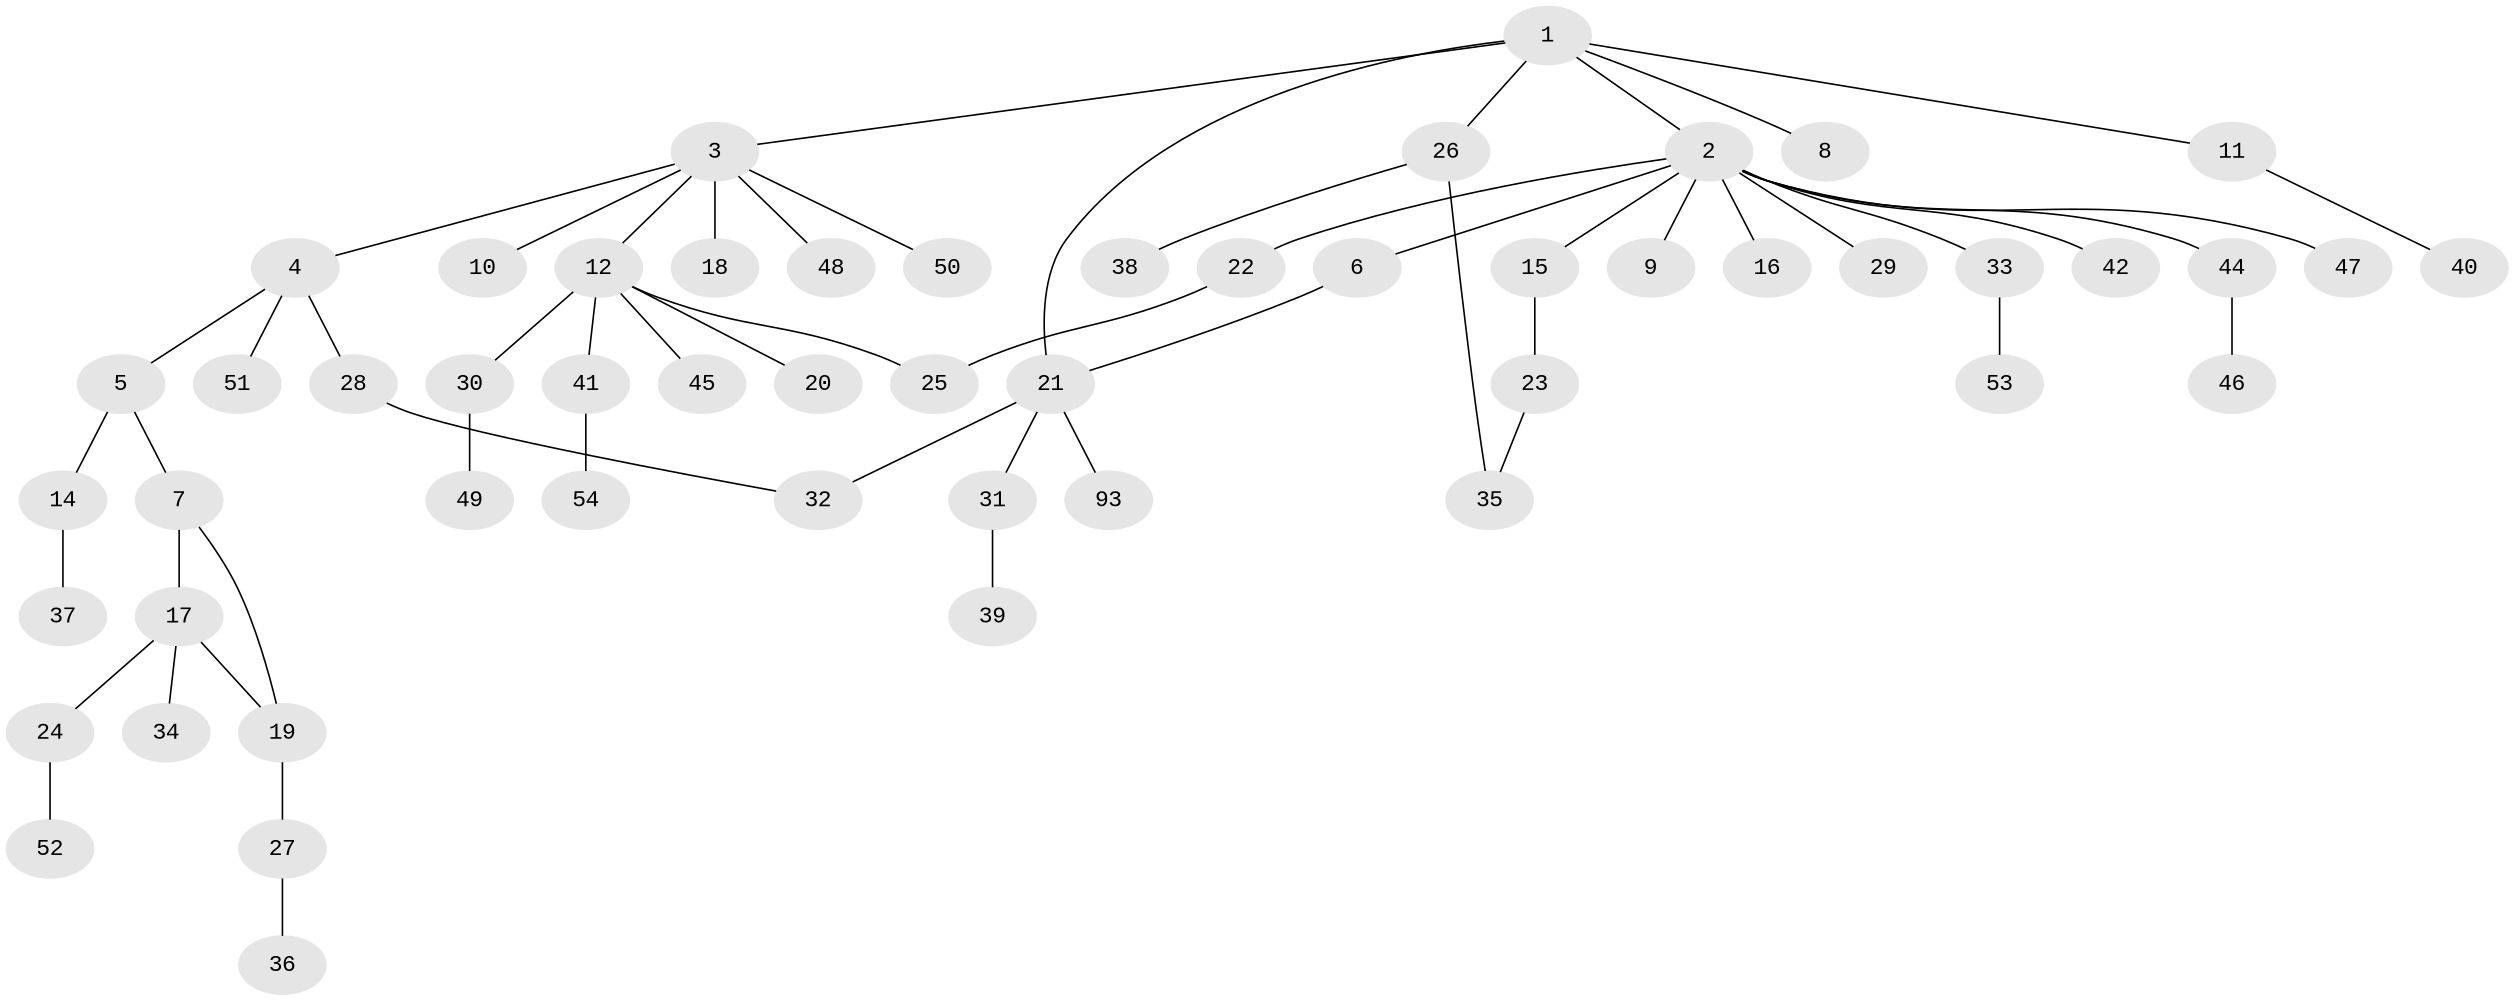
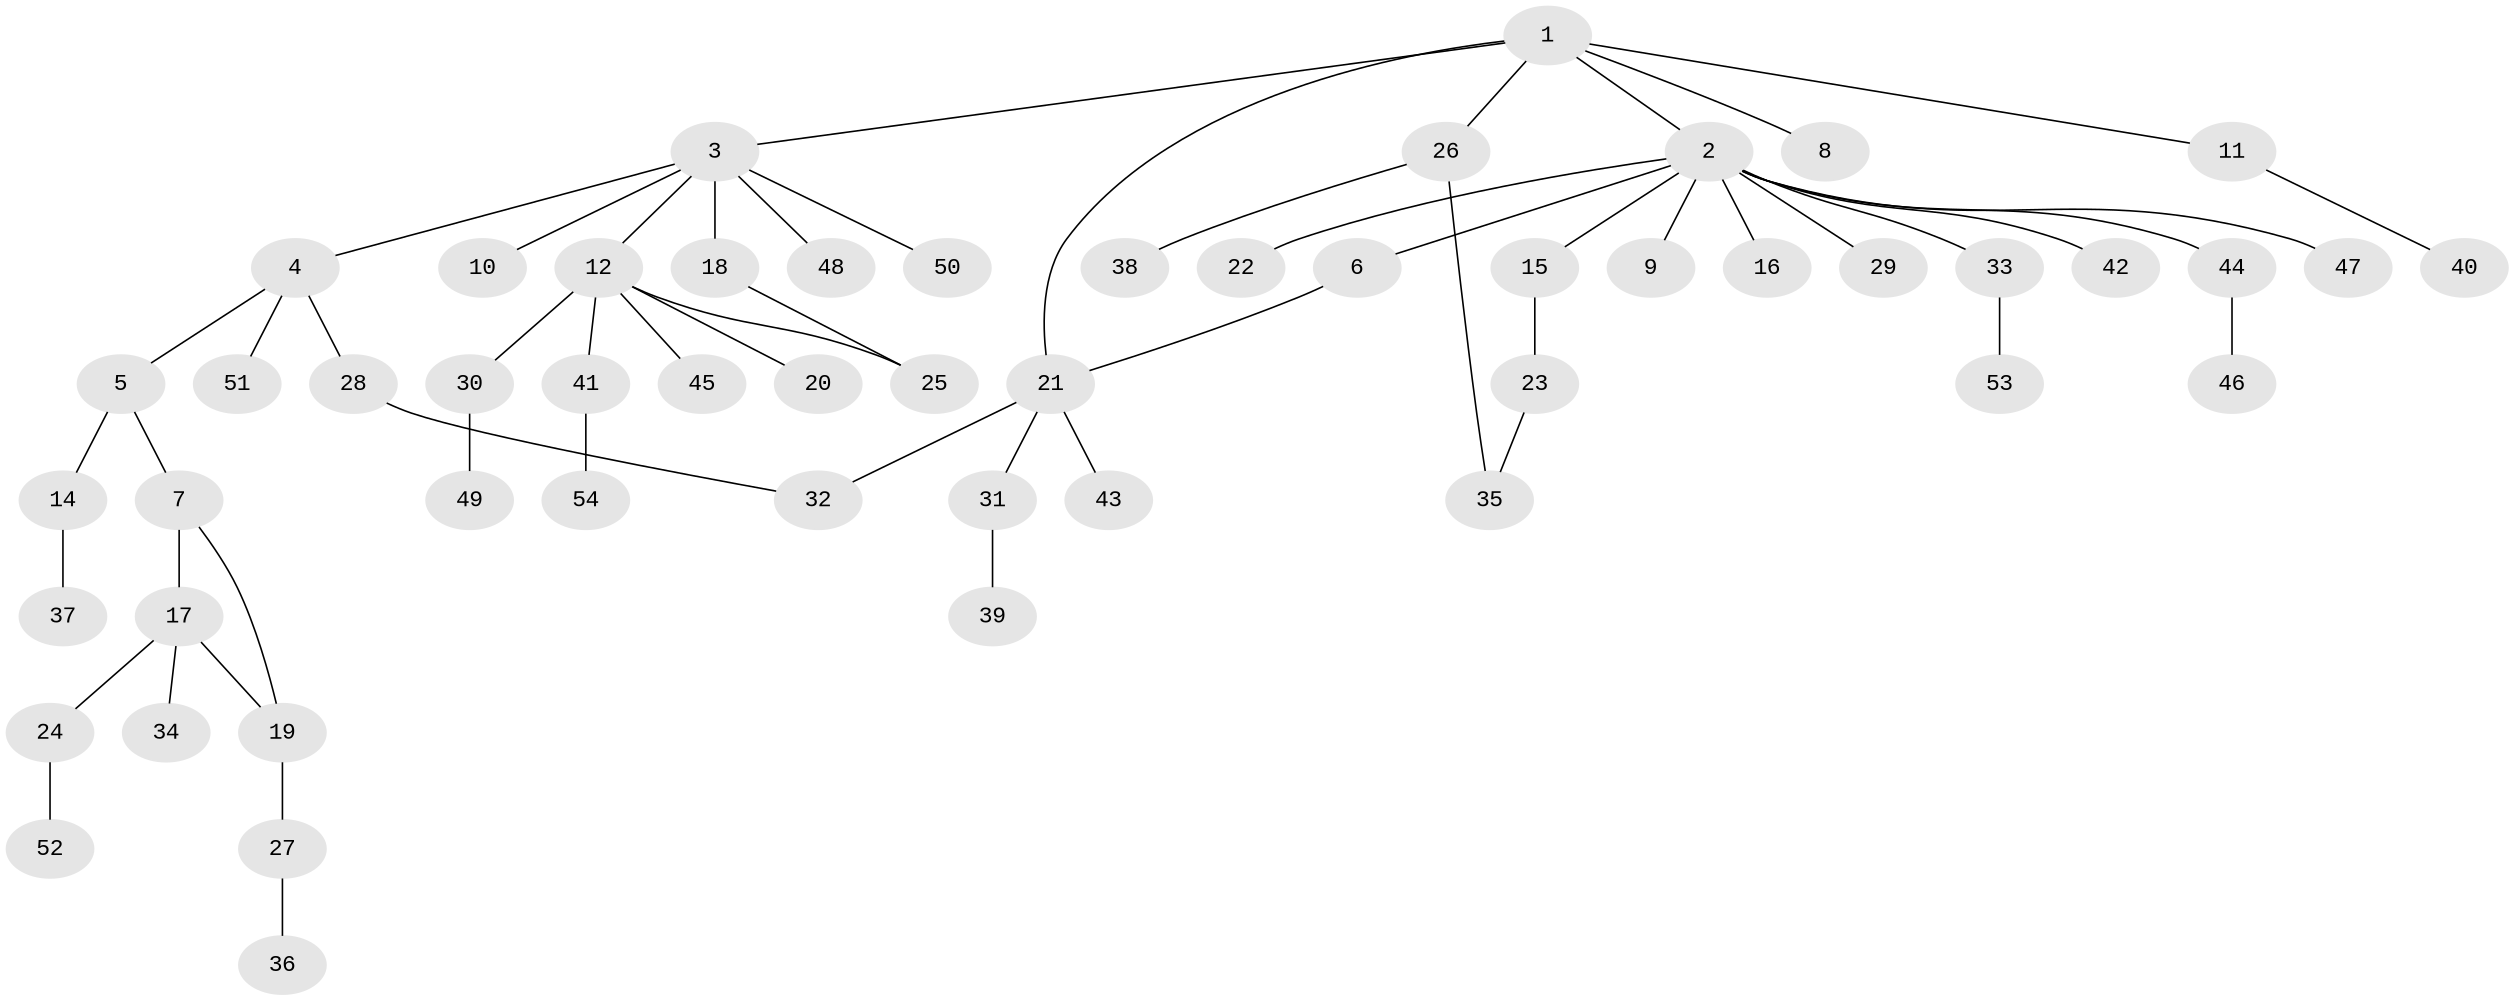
(1088, 326) -> (825, 326)
(1109, 500) -> (1109, 500)
